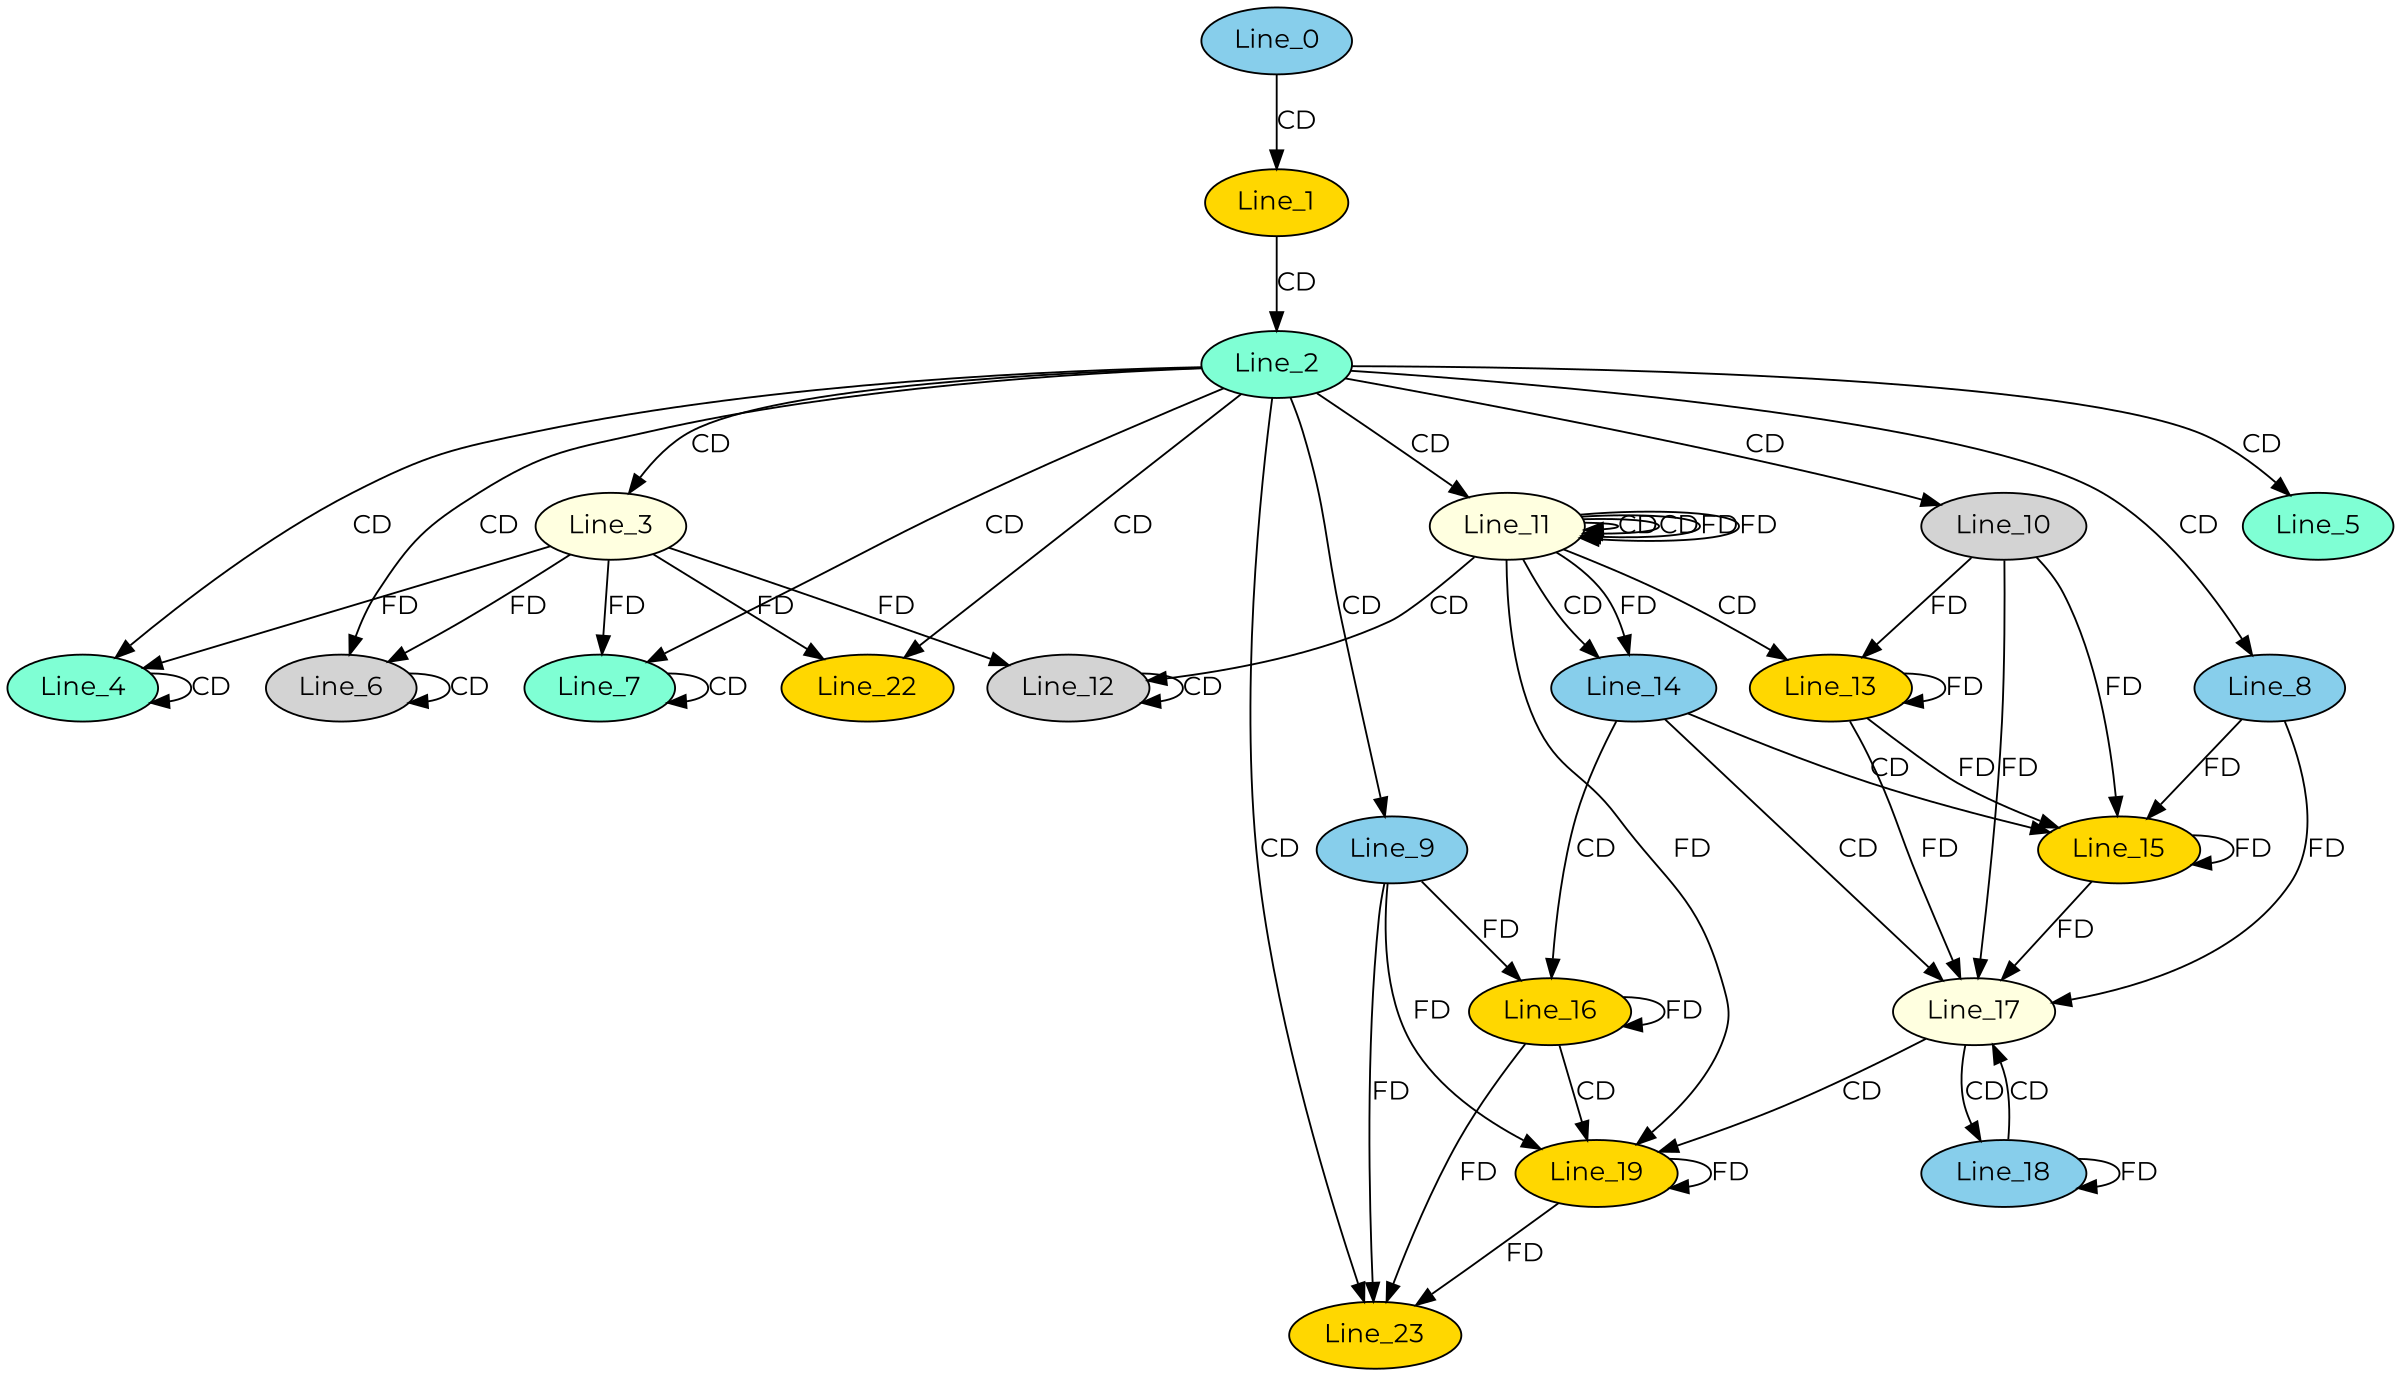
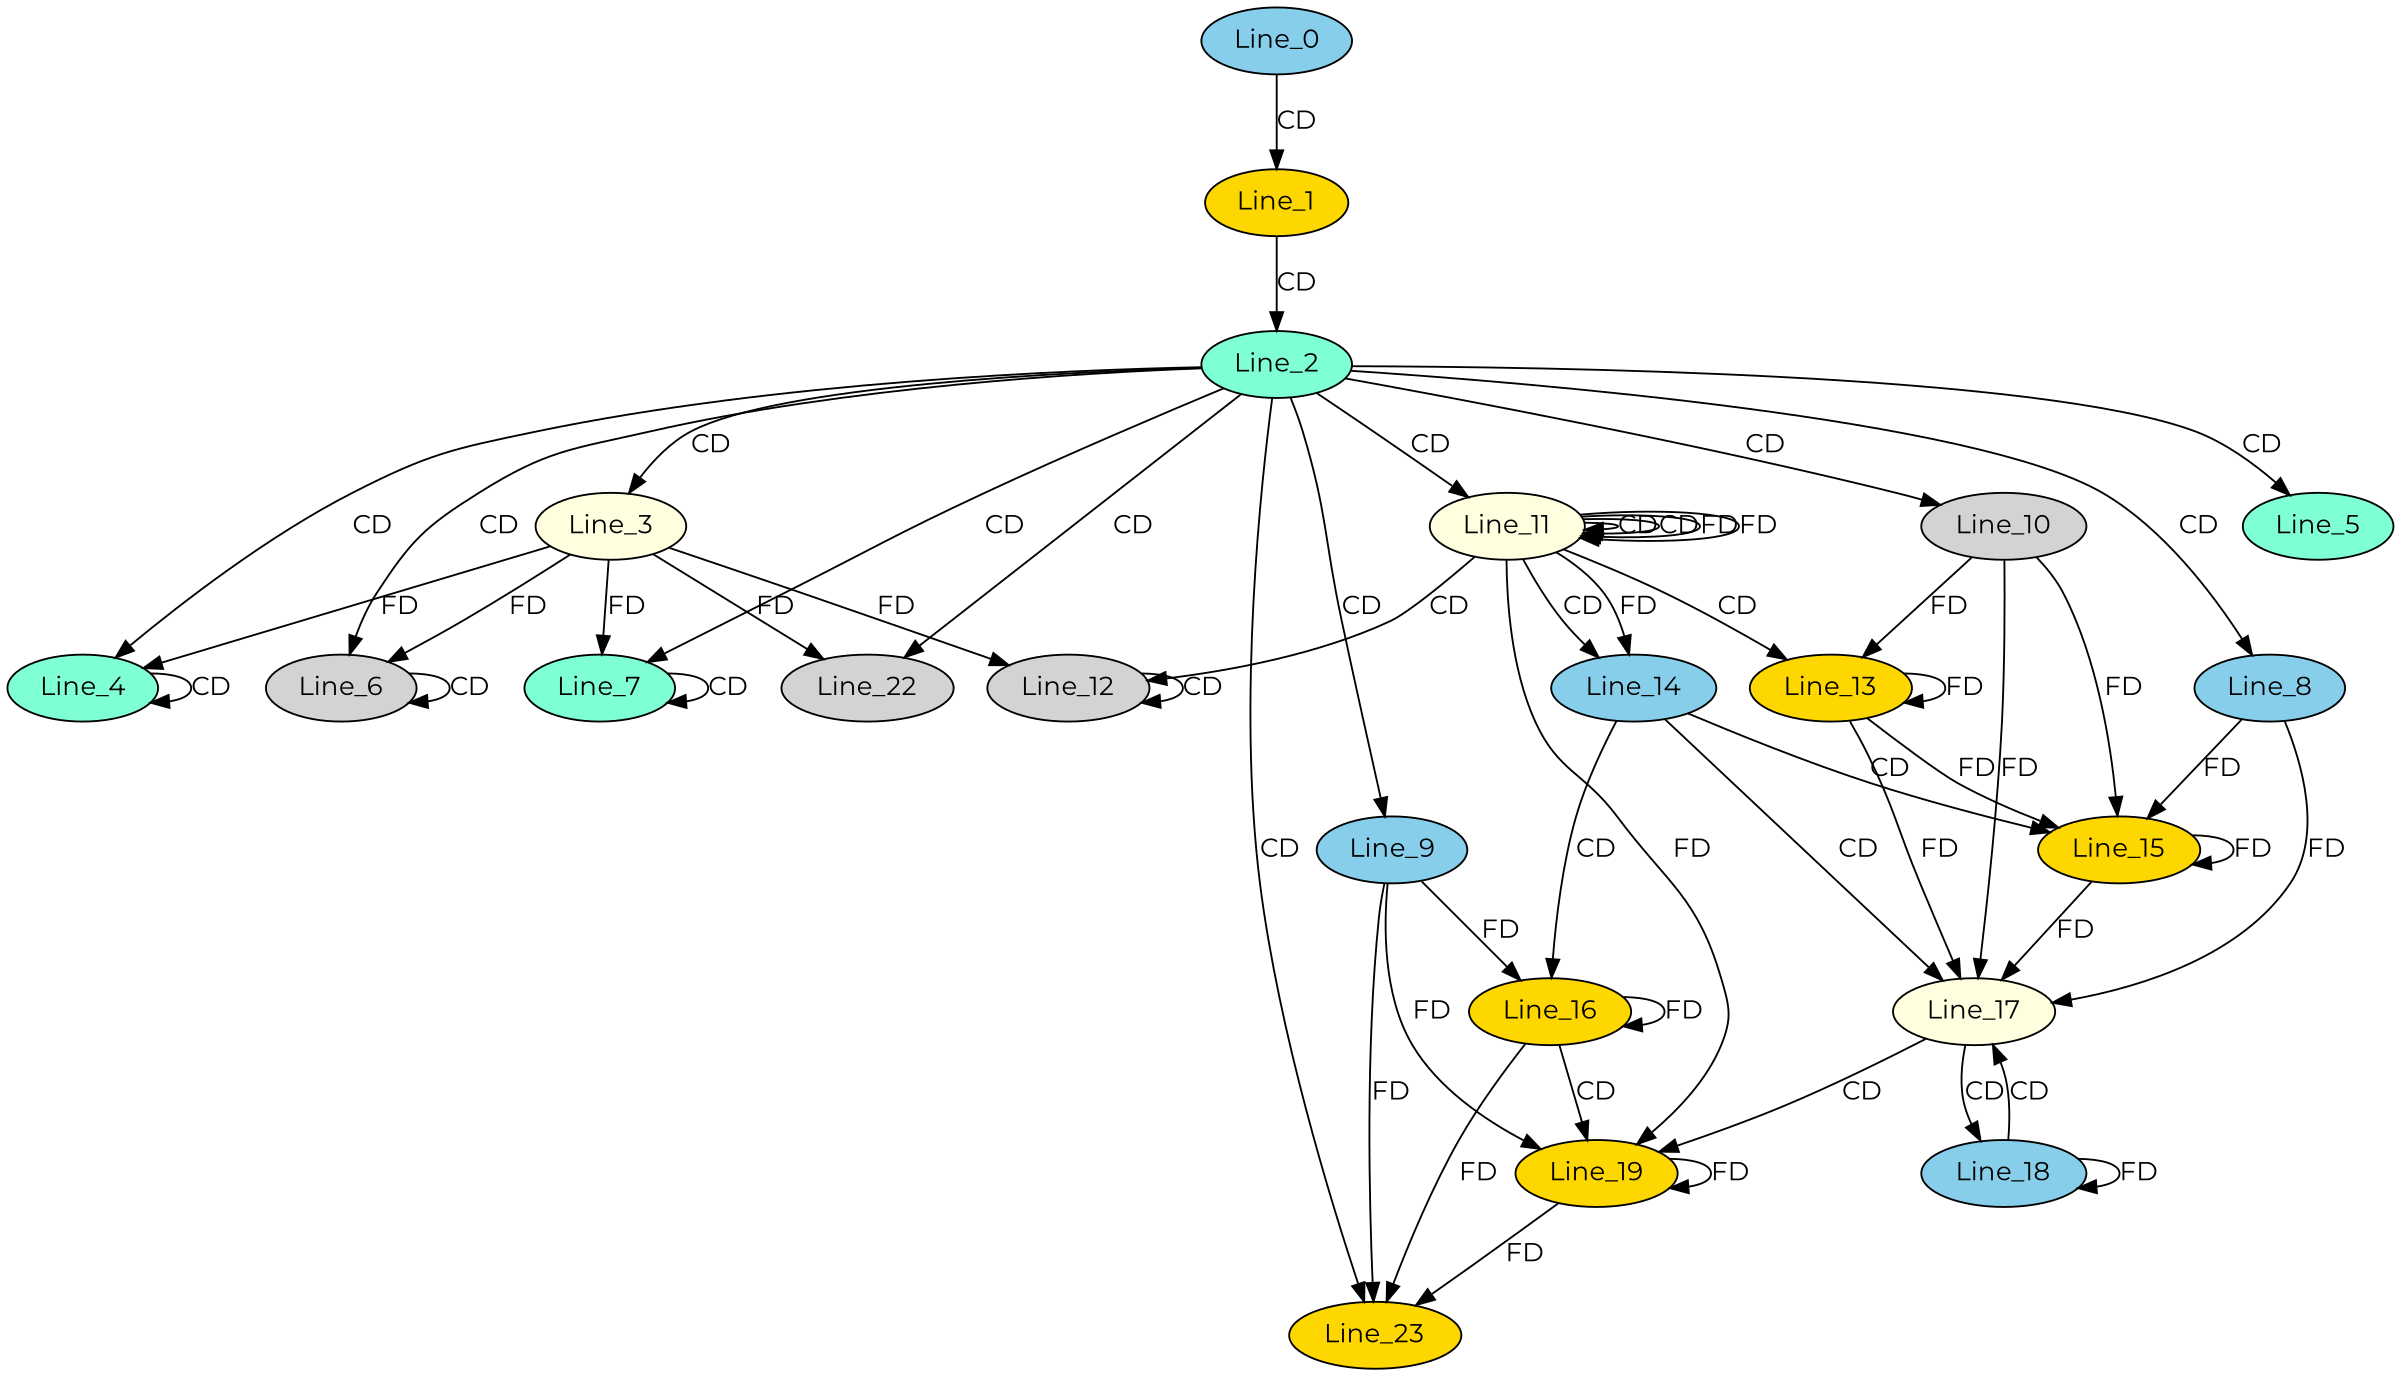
(868, 688) -> (868, 688)
